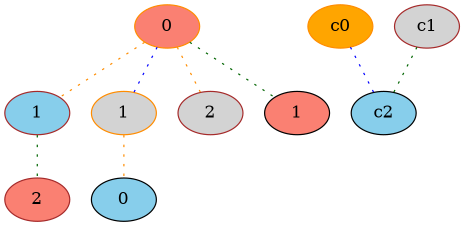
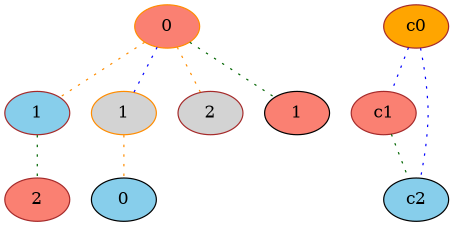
(340, 26) -> (416, 26)
(427, 26) -> (384, 113)
none -> (400, 70)
